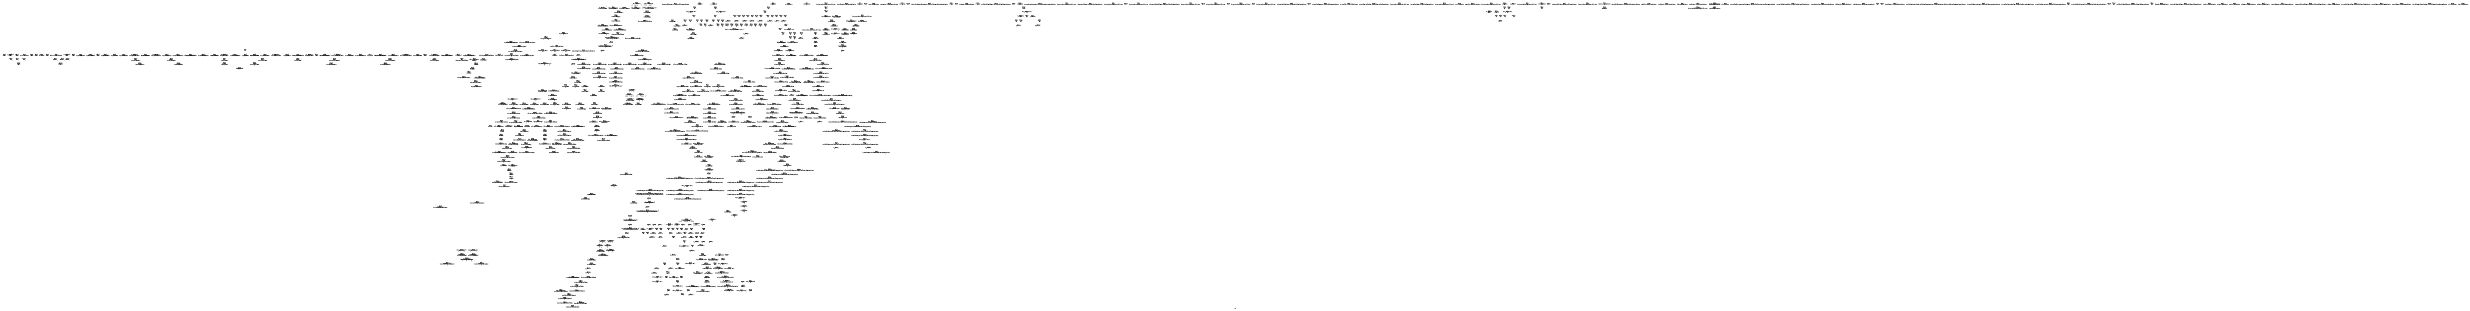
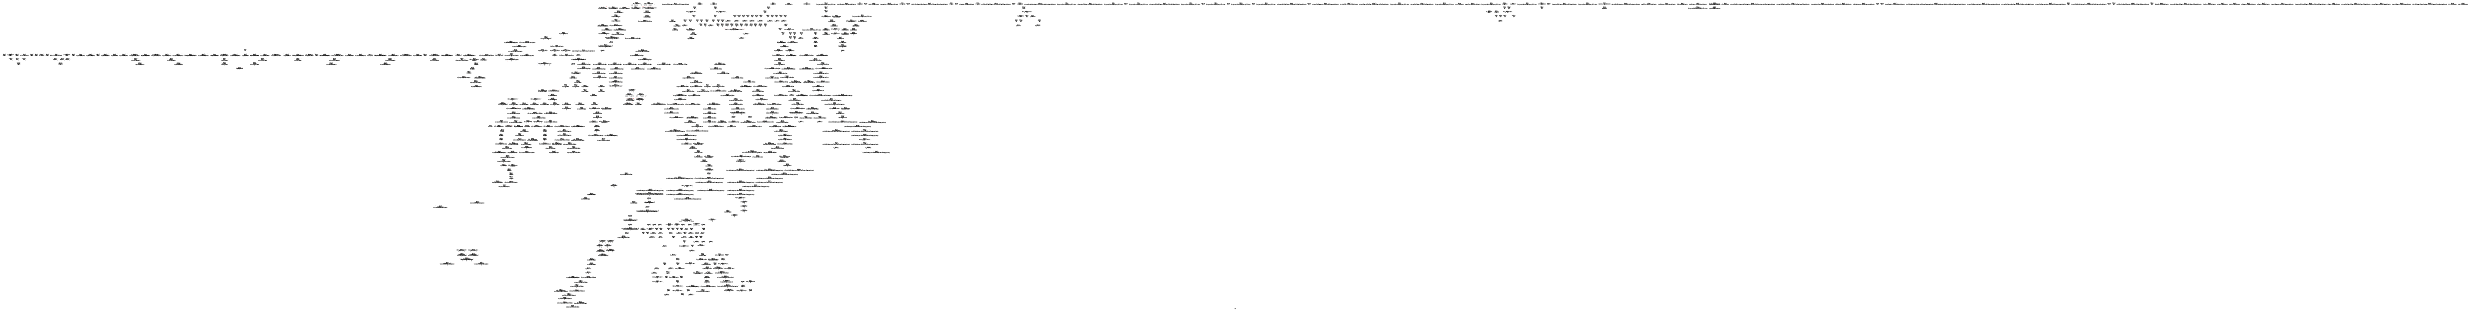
(781, 91) -> none
none -> (740, 170)
